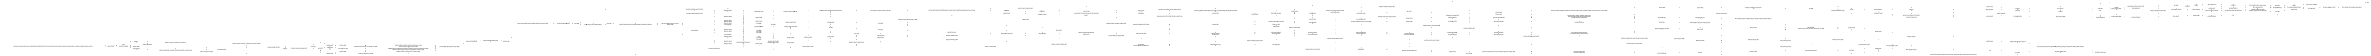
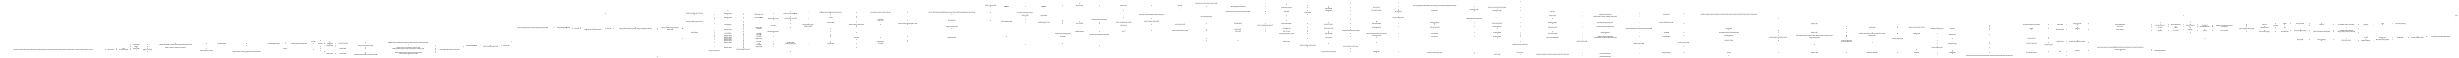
none -> (1180, 6)
